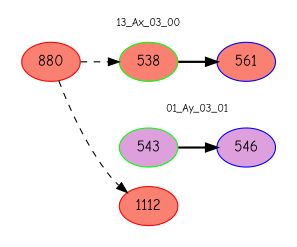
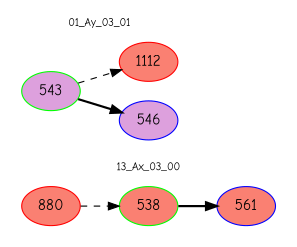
(84, 136) -> (95, 78)
